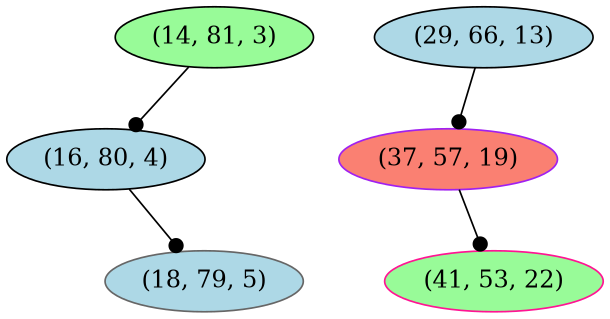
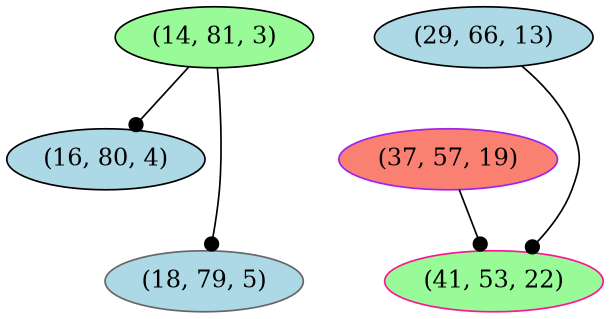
(468, 91) -> (578, 150)
(150, 215) -> (221, 153)
